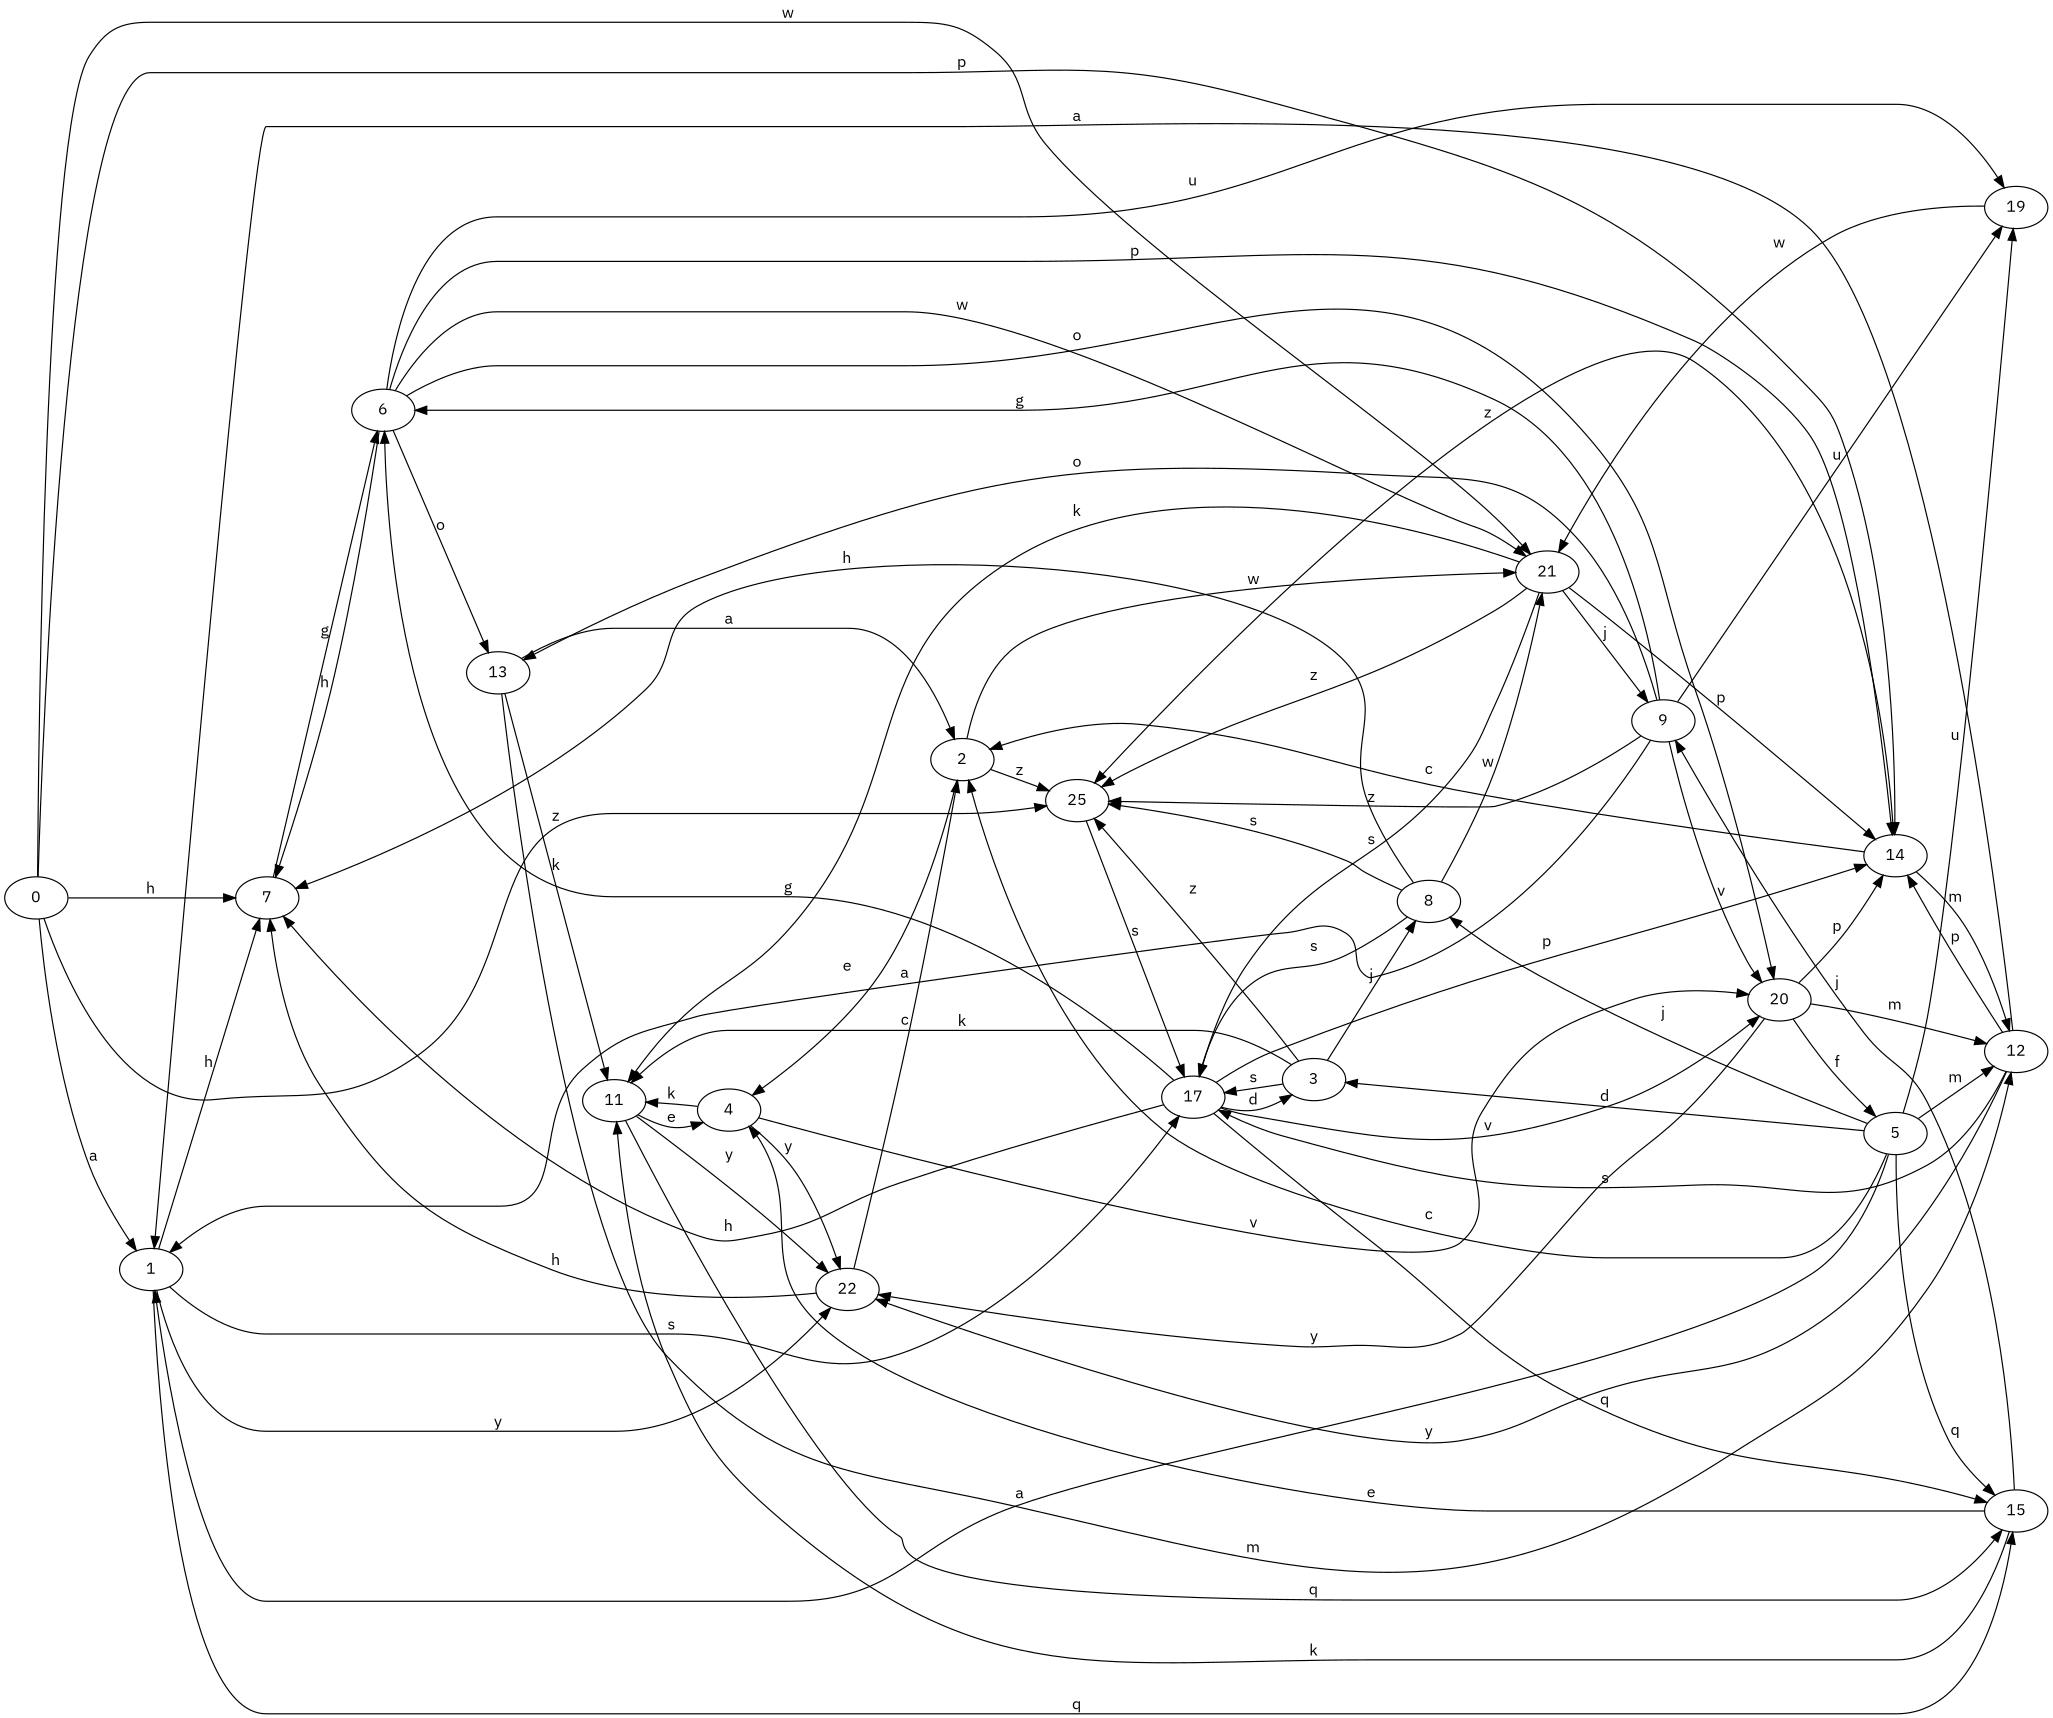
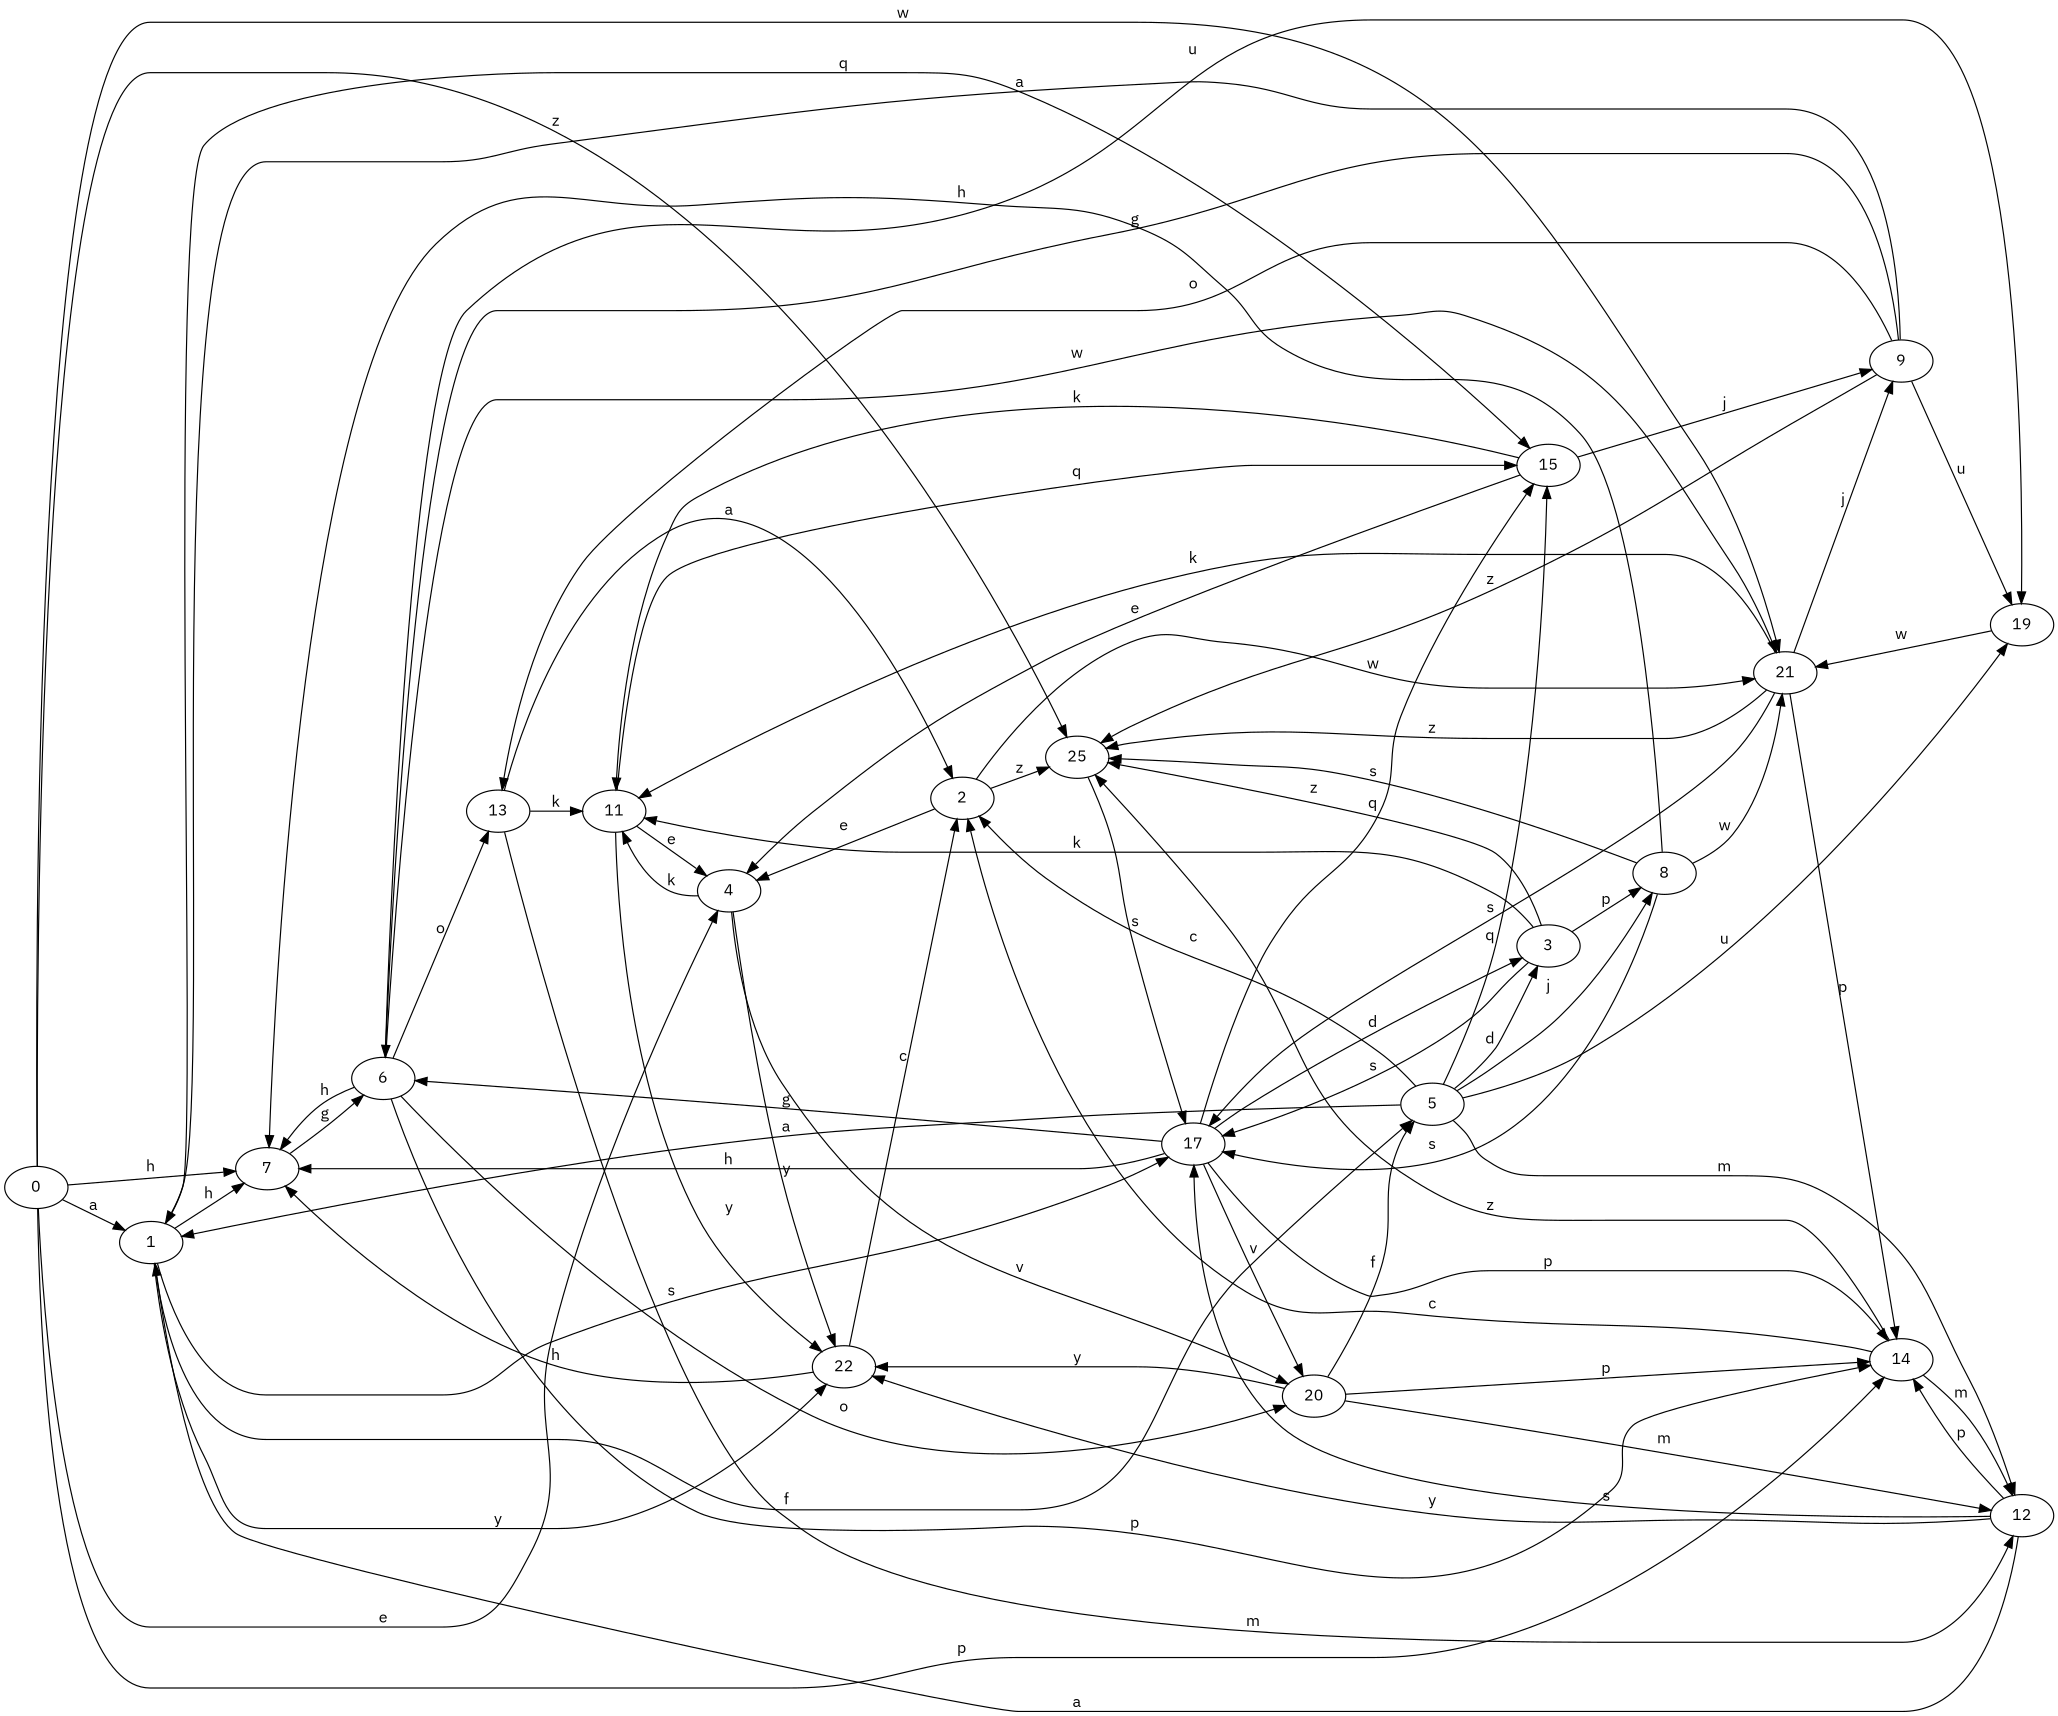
(1703, 860) -> none
(1372, 976) -> (1607, 900)
none -> (804, 1510)
none -> (466, 1624)
